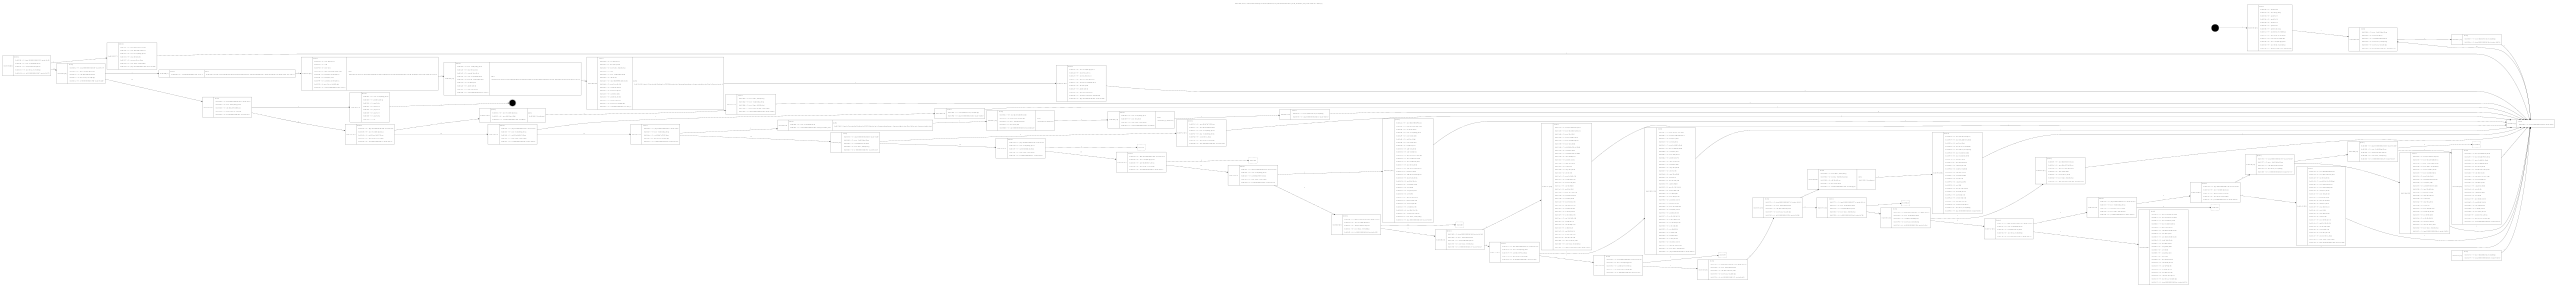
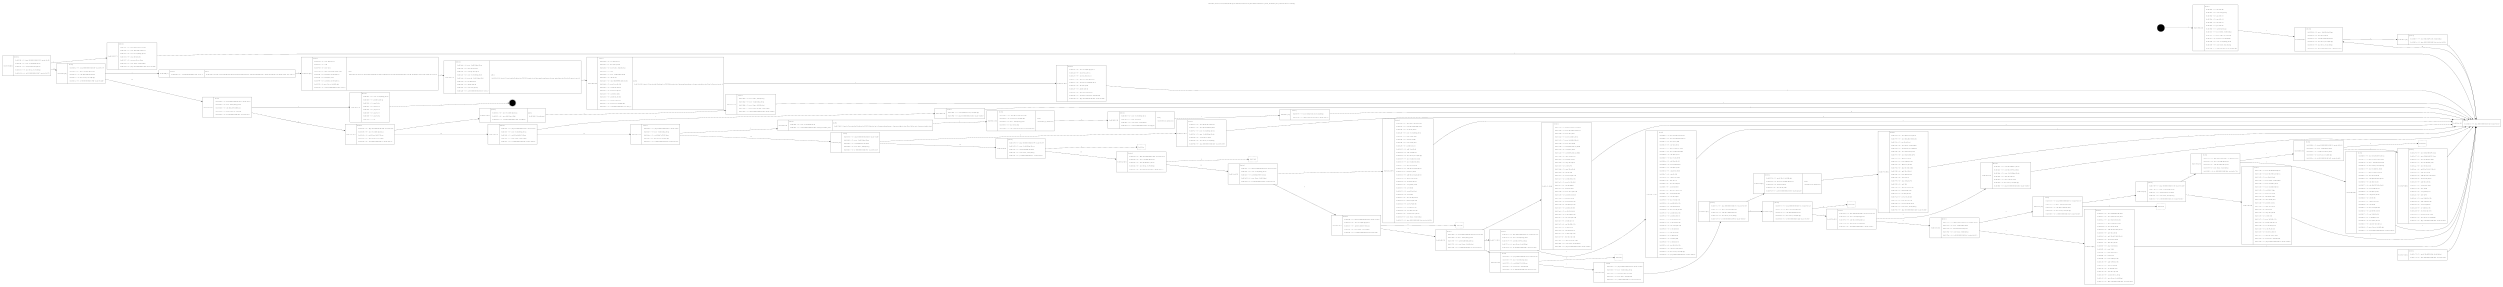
(1566, 259) -> (1486, 251)
